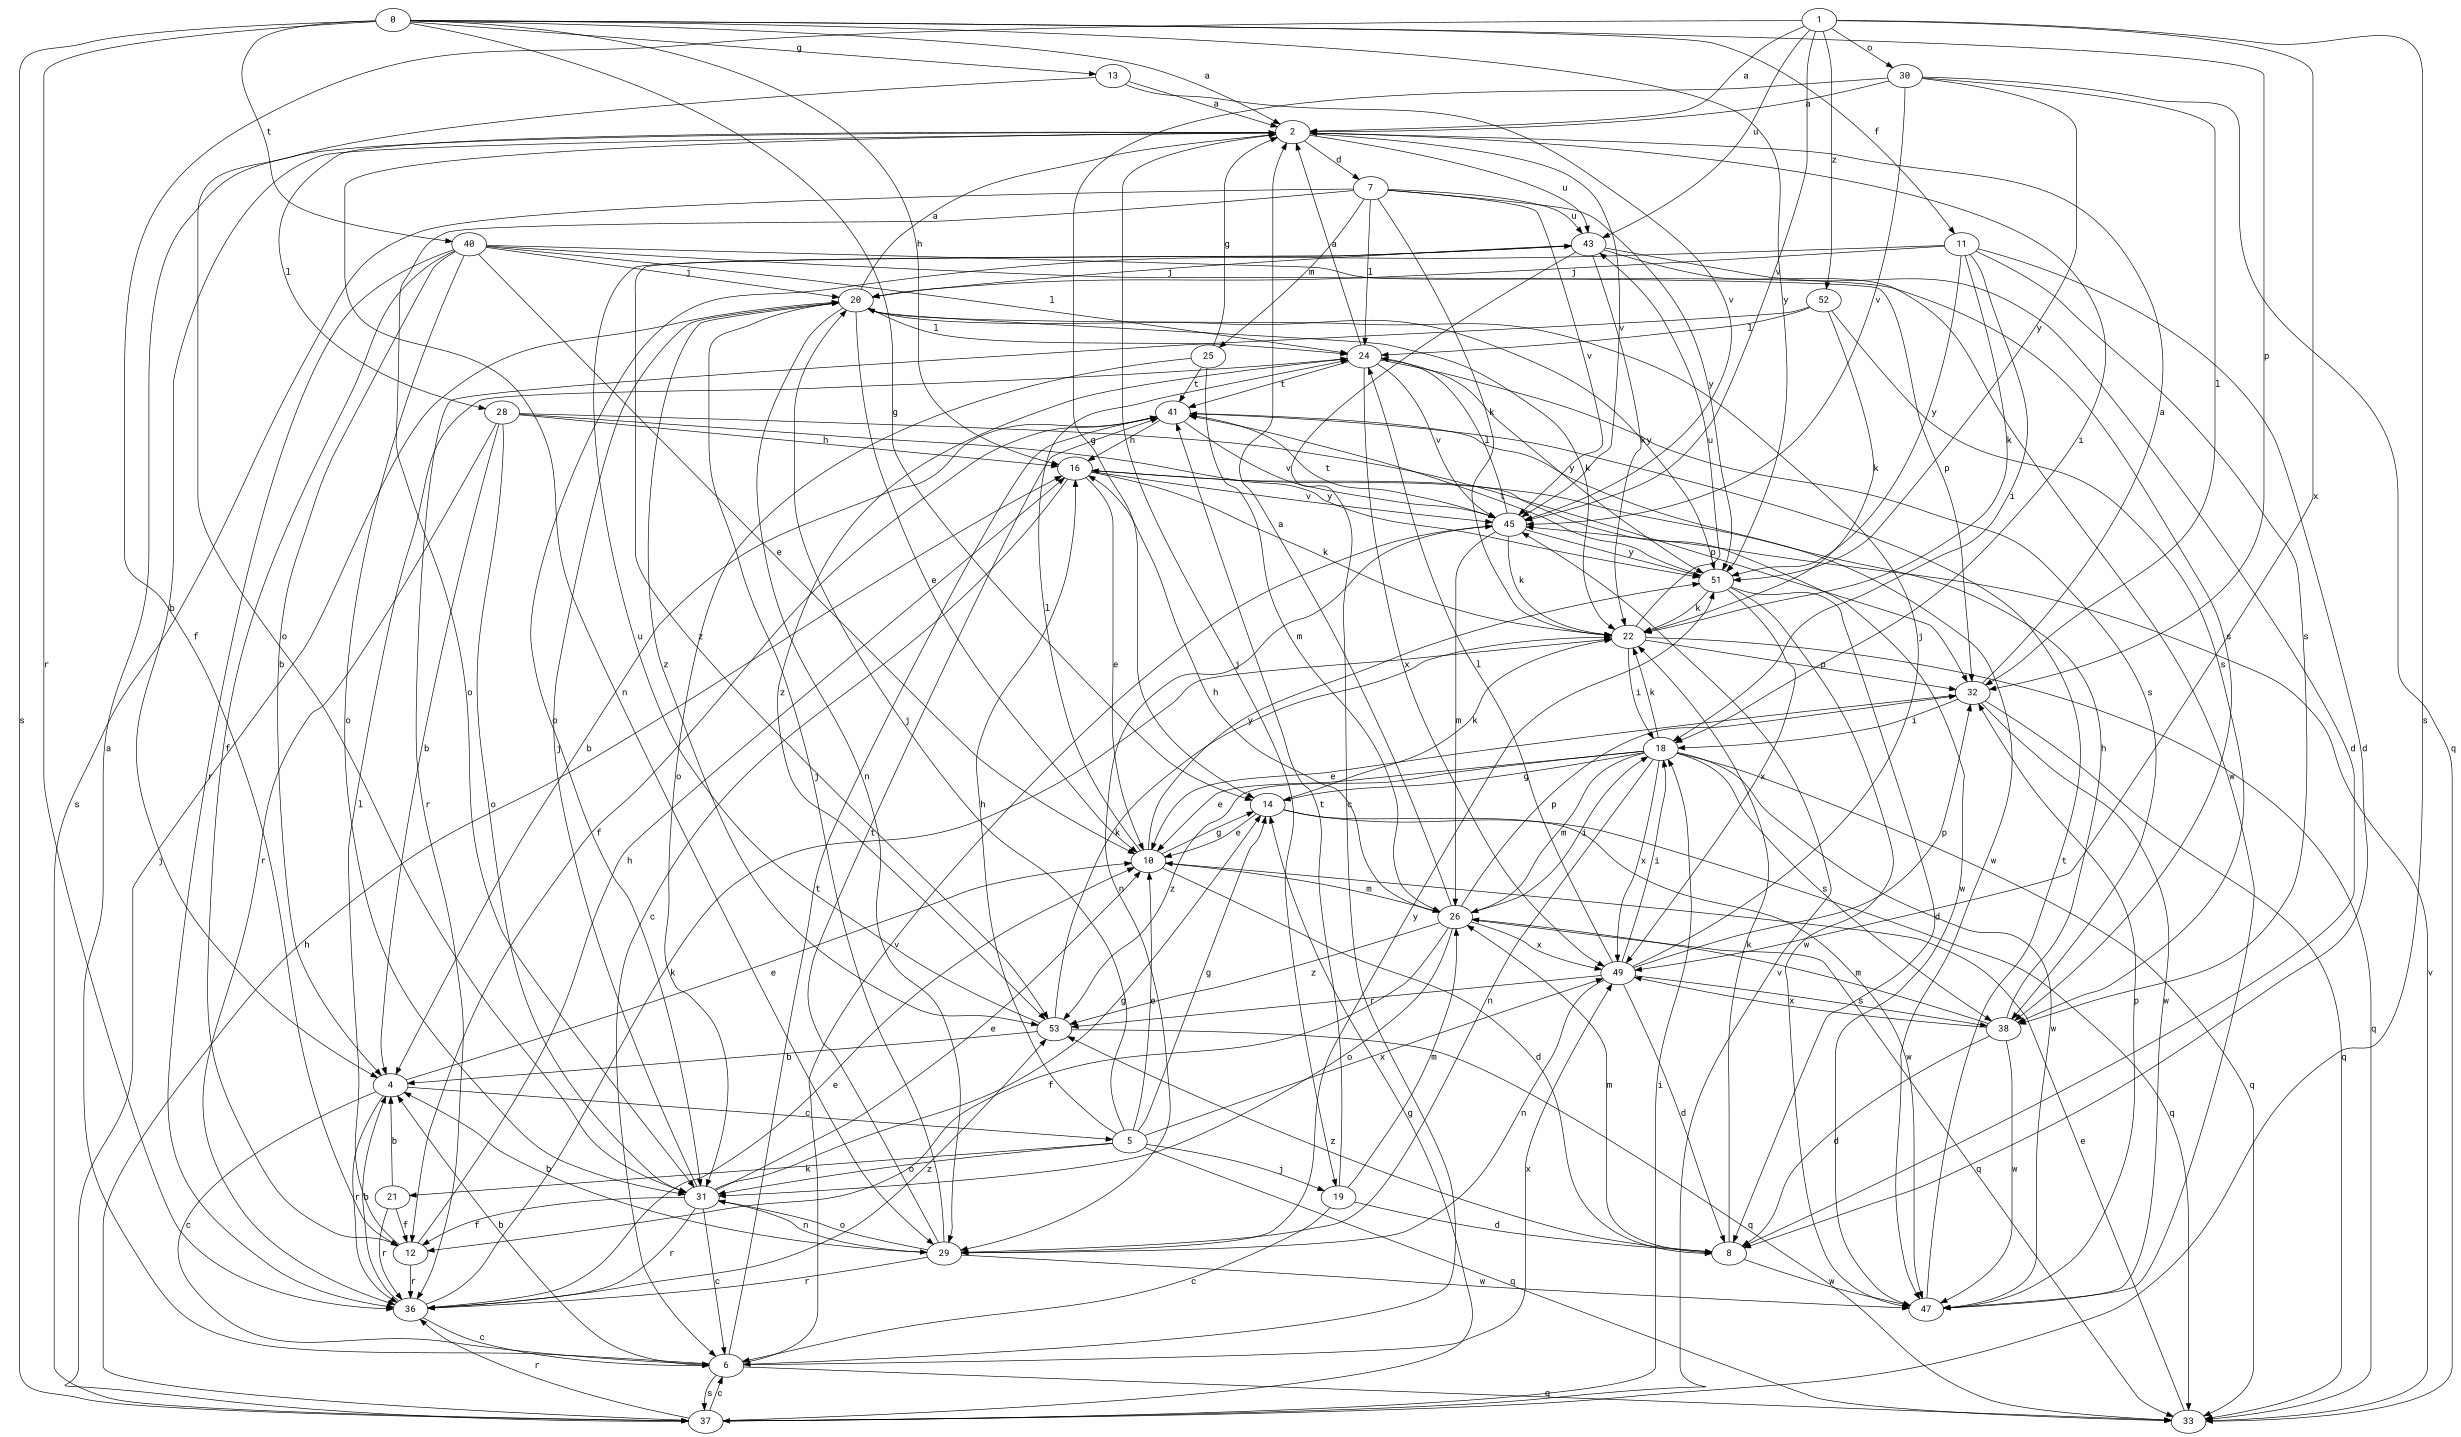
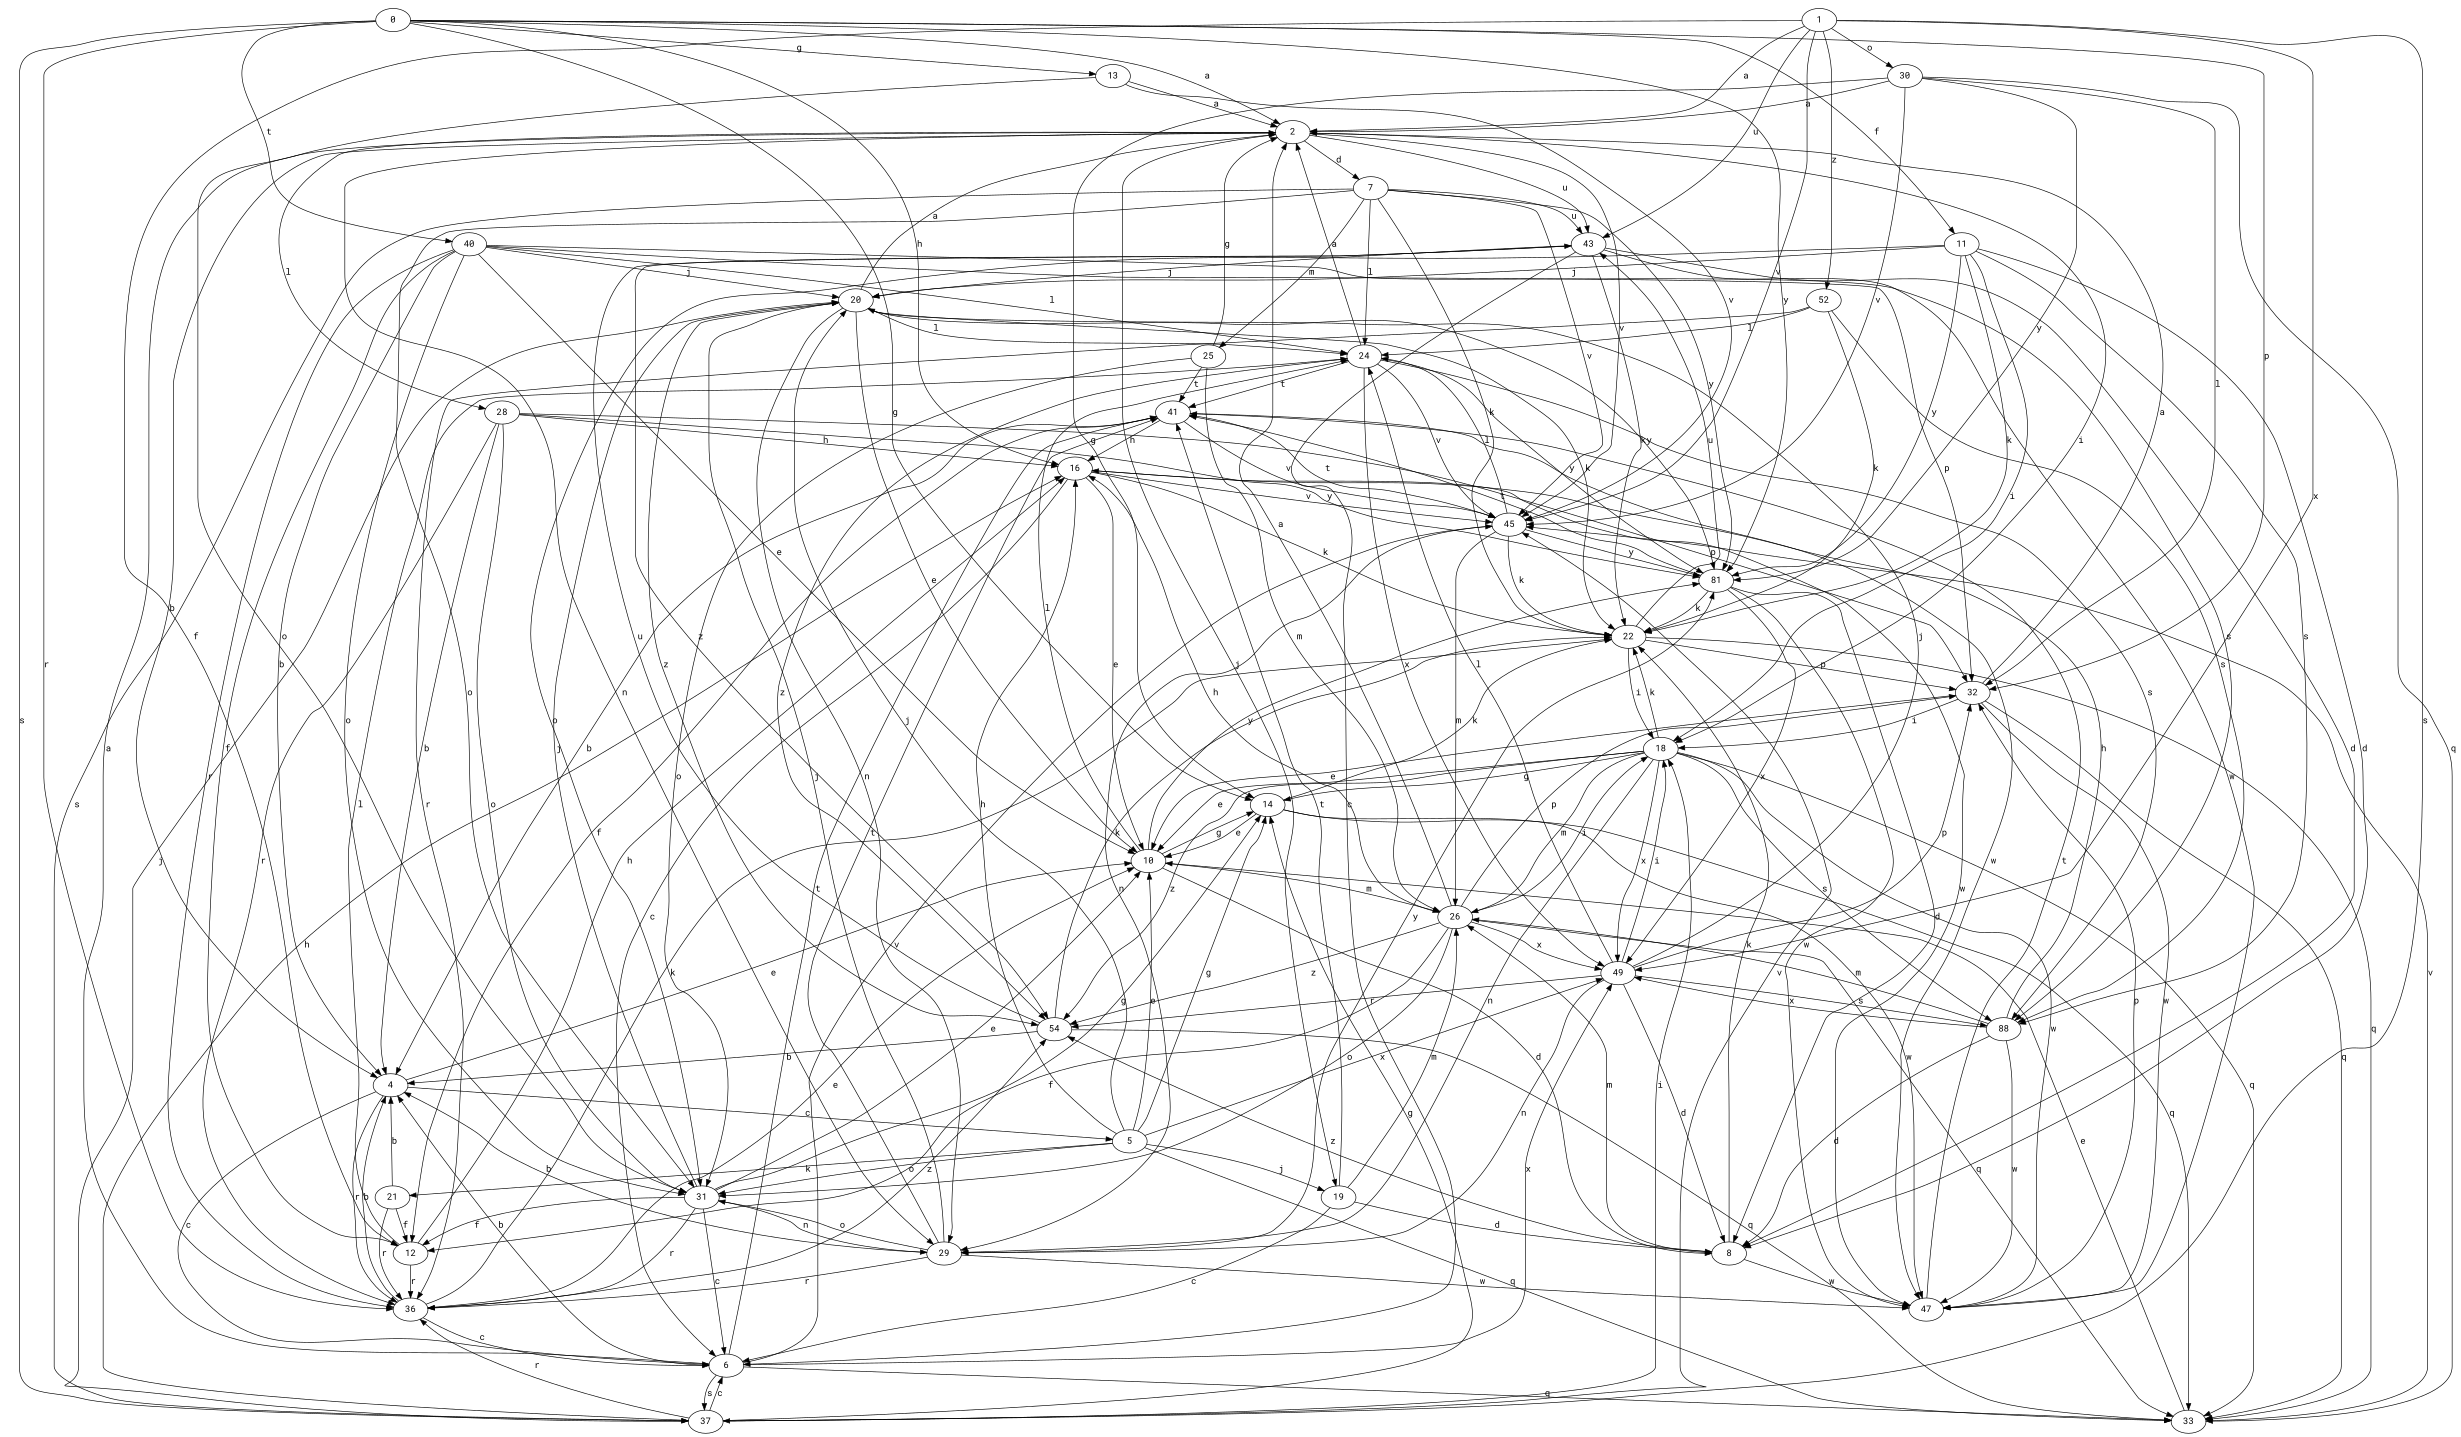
(1716, 581) -> (1716, 581)
(1054, 1029) -> (1054, 1029)
(2004, 1029) -> (2004, 1029)
